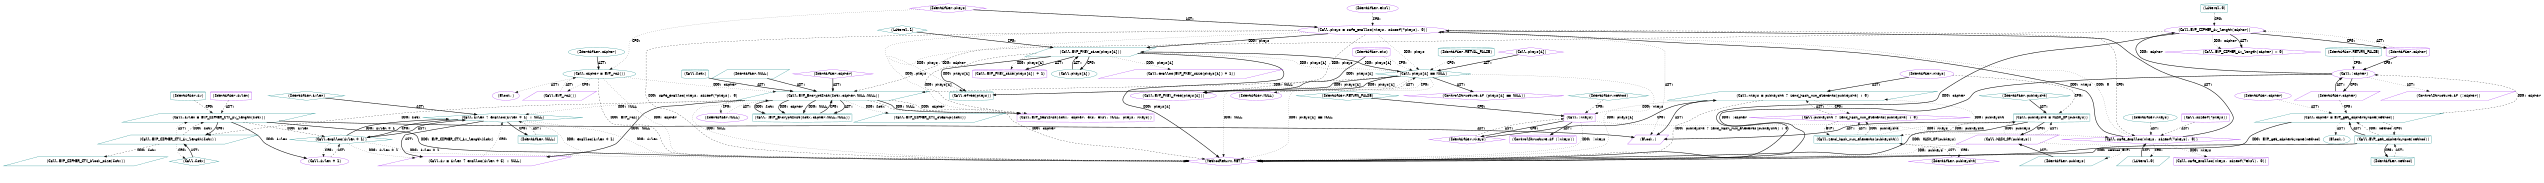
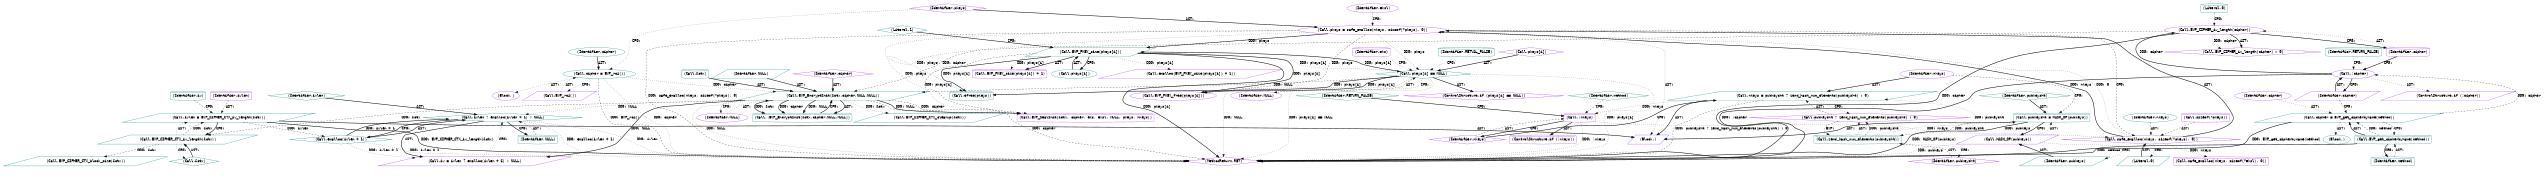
(1302, 84) -> (1291, 64)
(2127, 150) -> (2127, 150)
(325, 161) -> none
